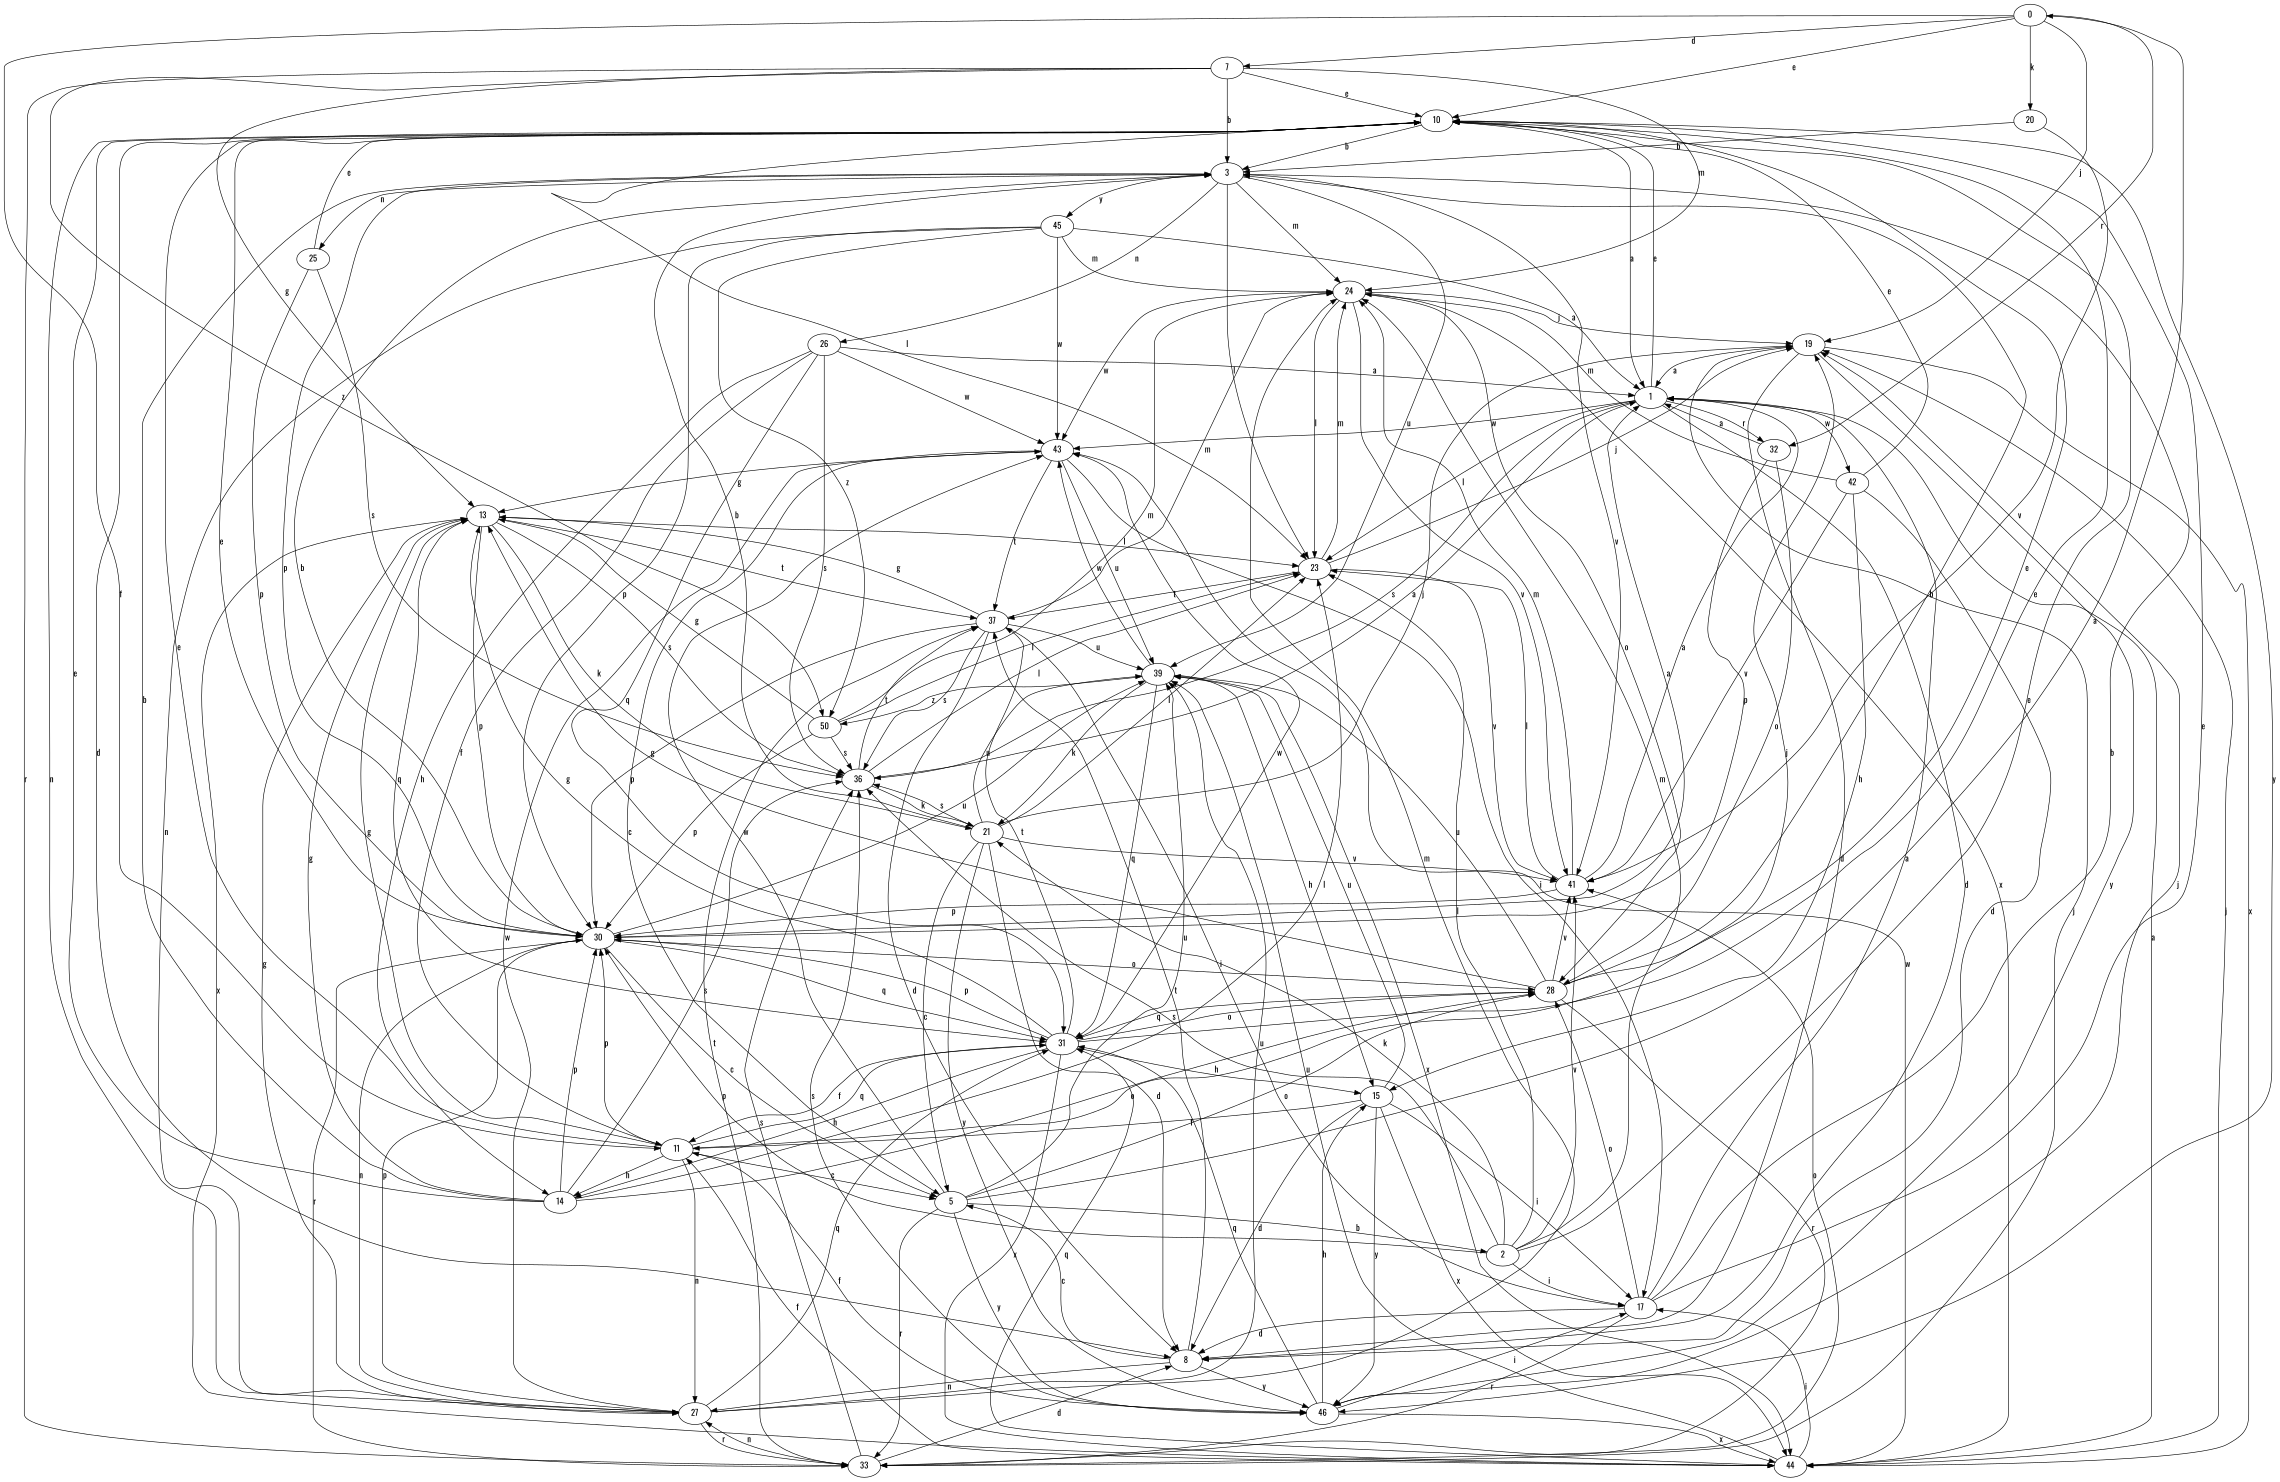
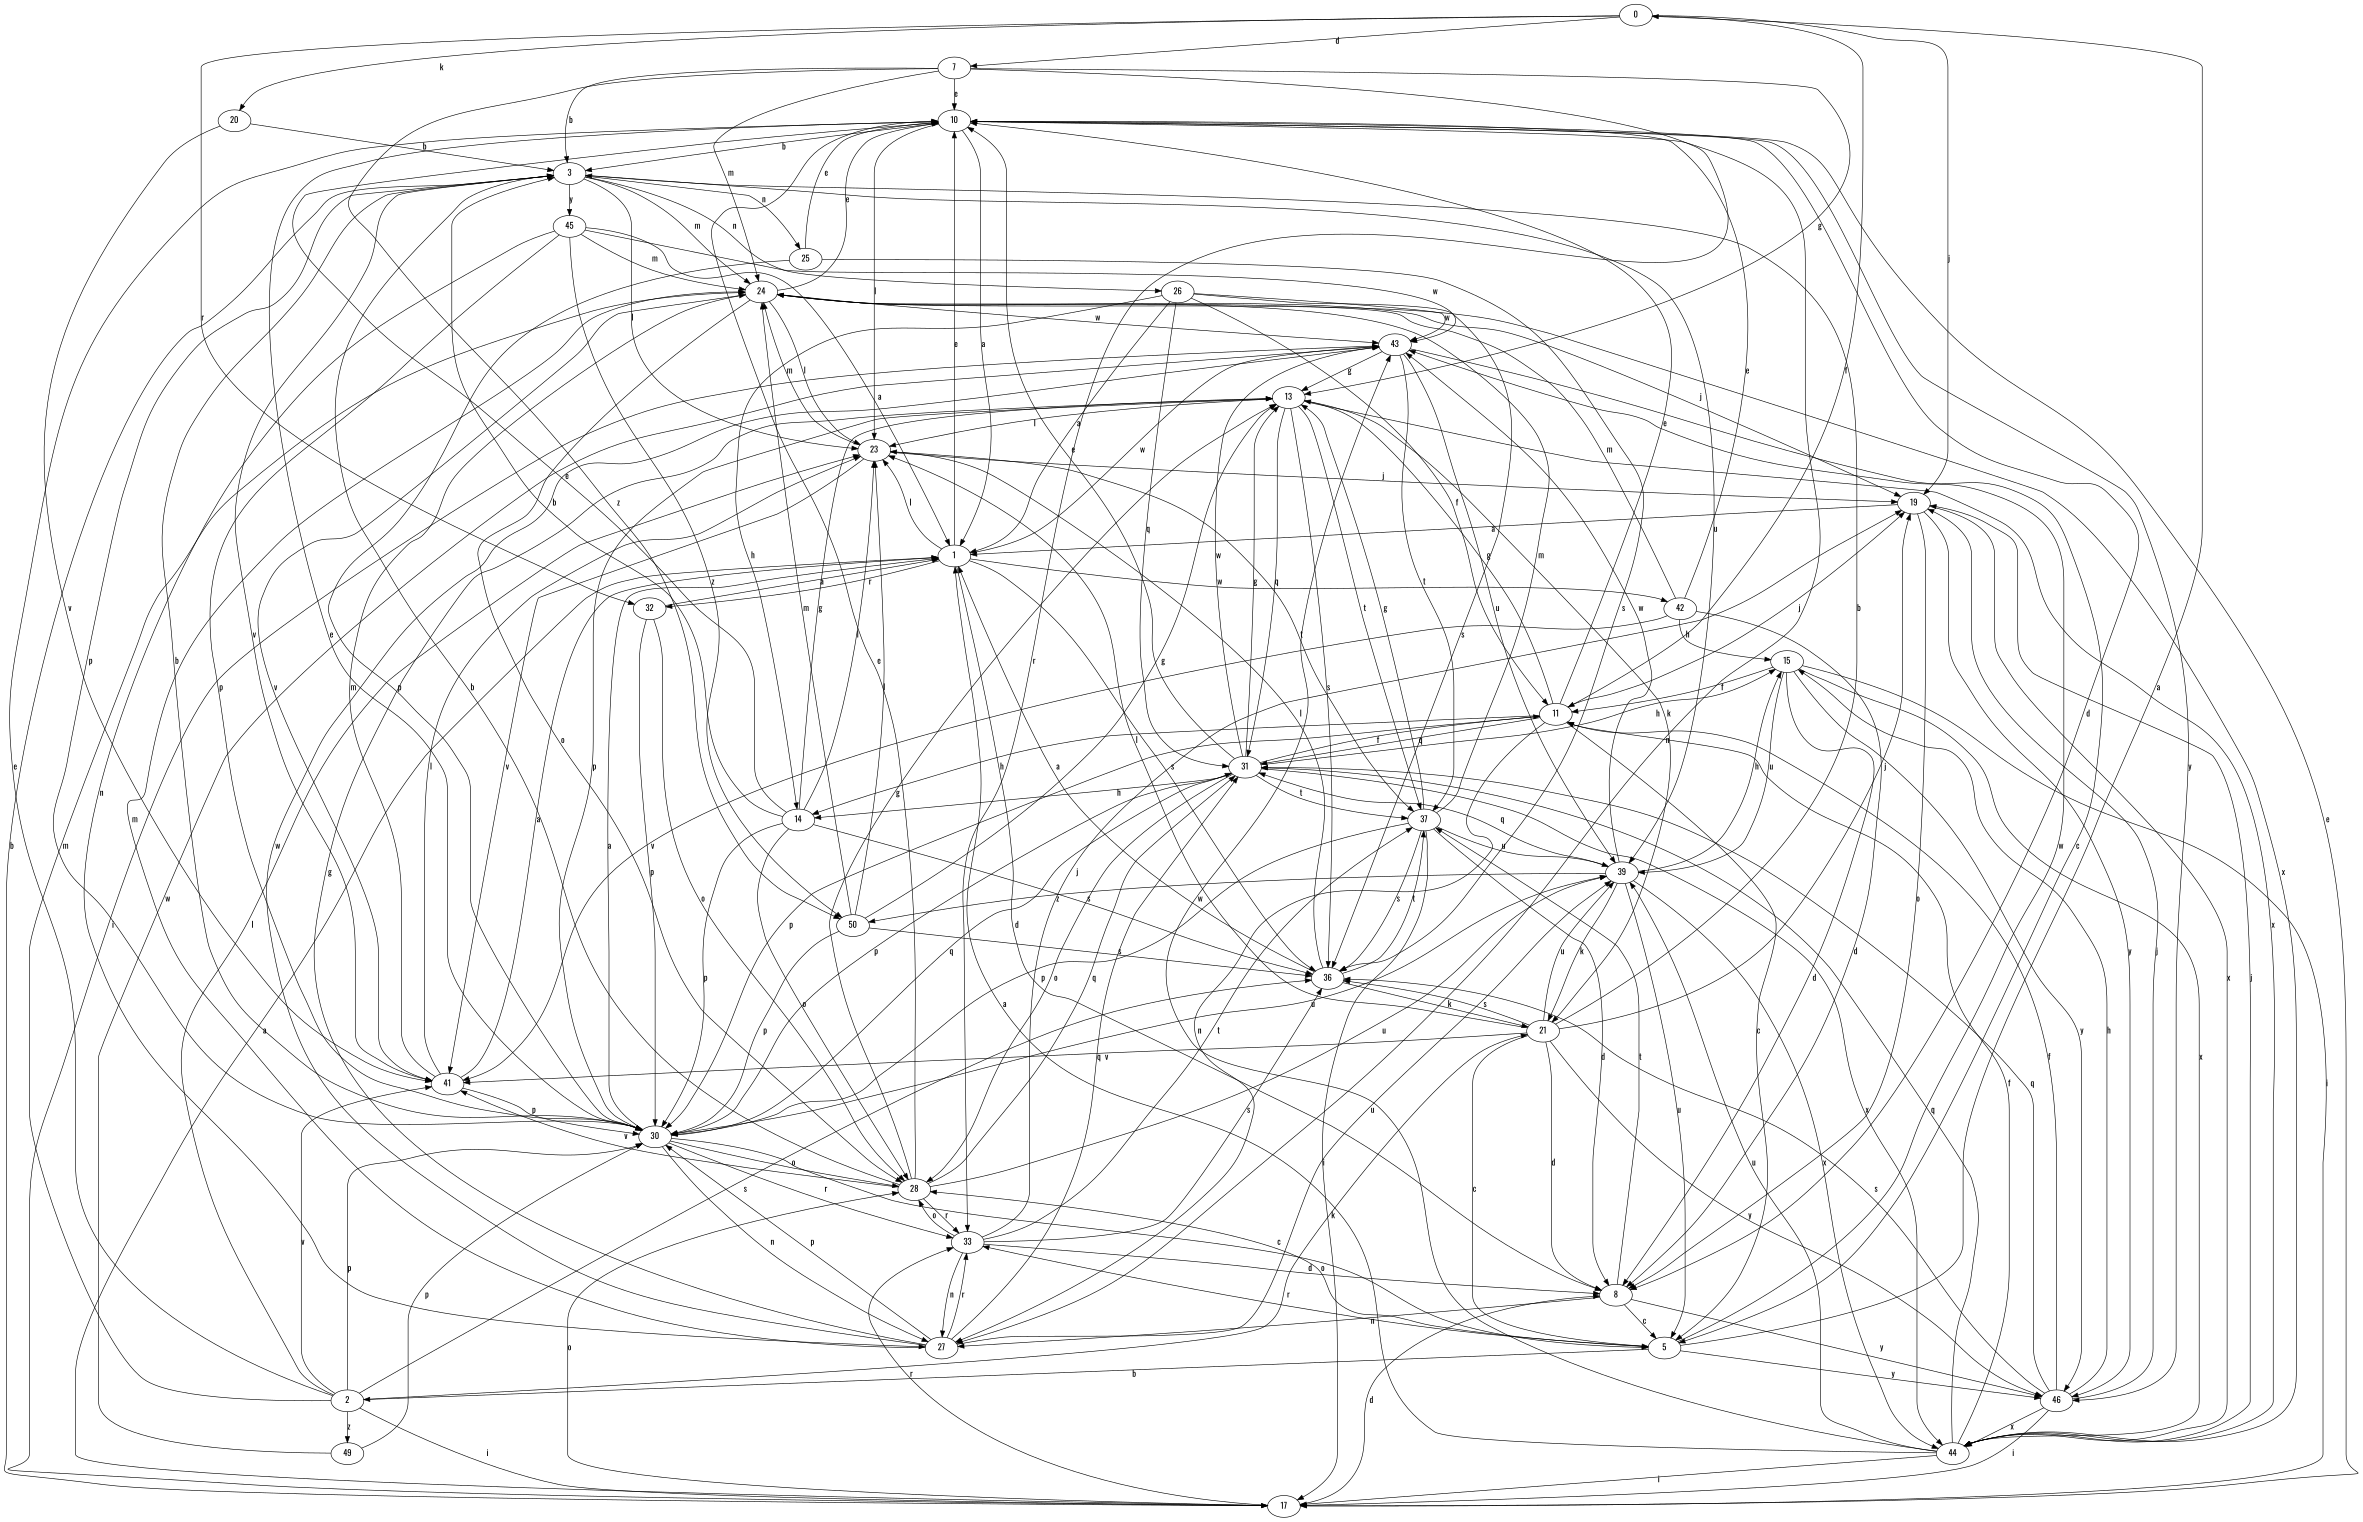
(1736, 67) -> (846, 199)
(1842, 859) -> (1918, 899)
(1163, 1006) -> (1676, 1106)
(1749, 1437) -> (936, 1223)
none -> (347, 1454)
